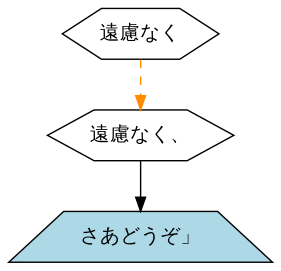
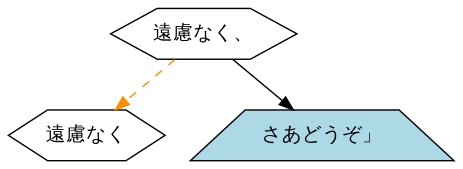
(141, 78) -> (151, 80)
